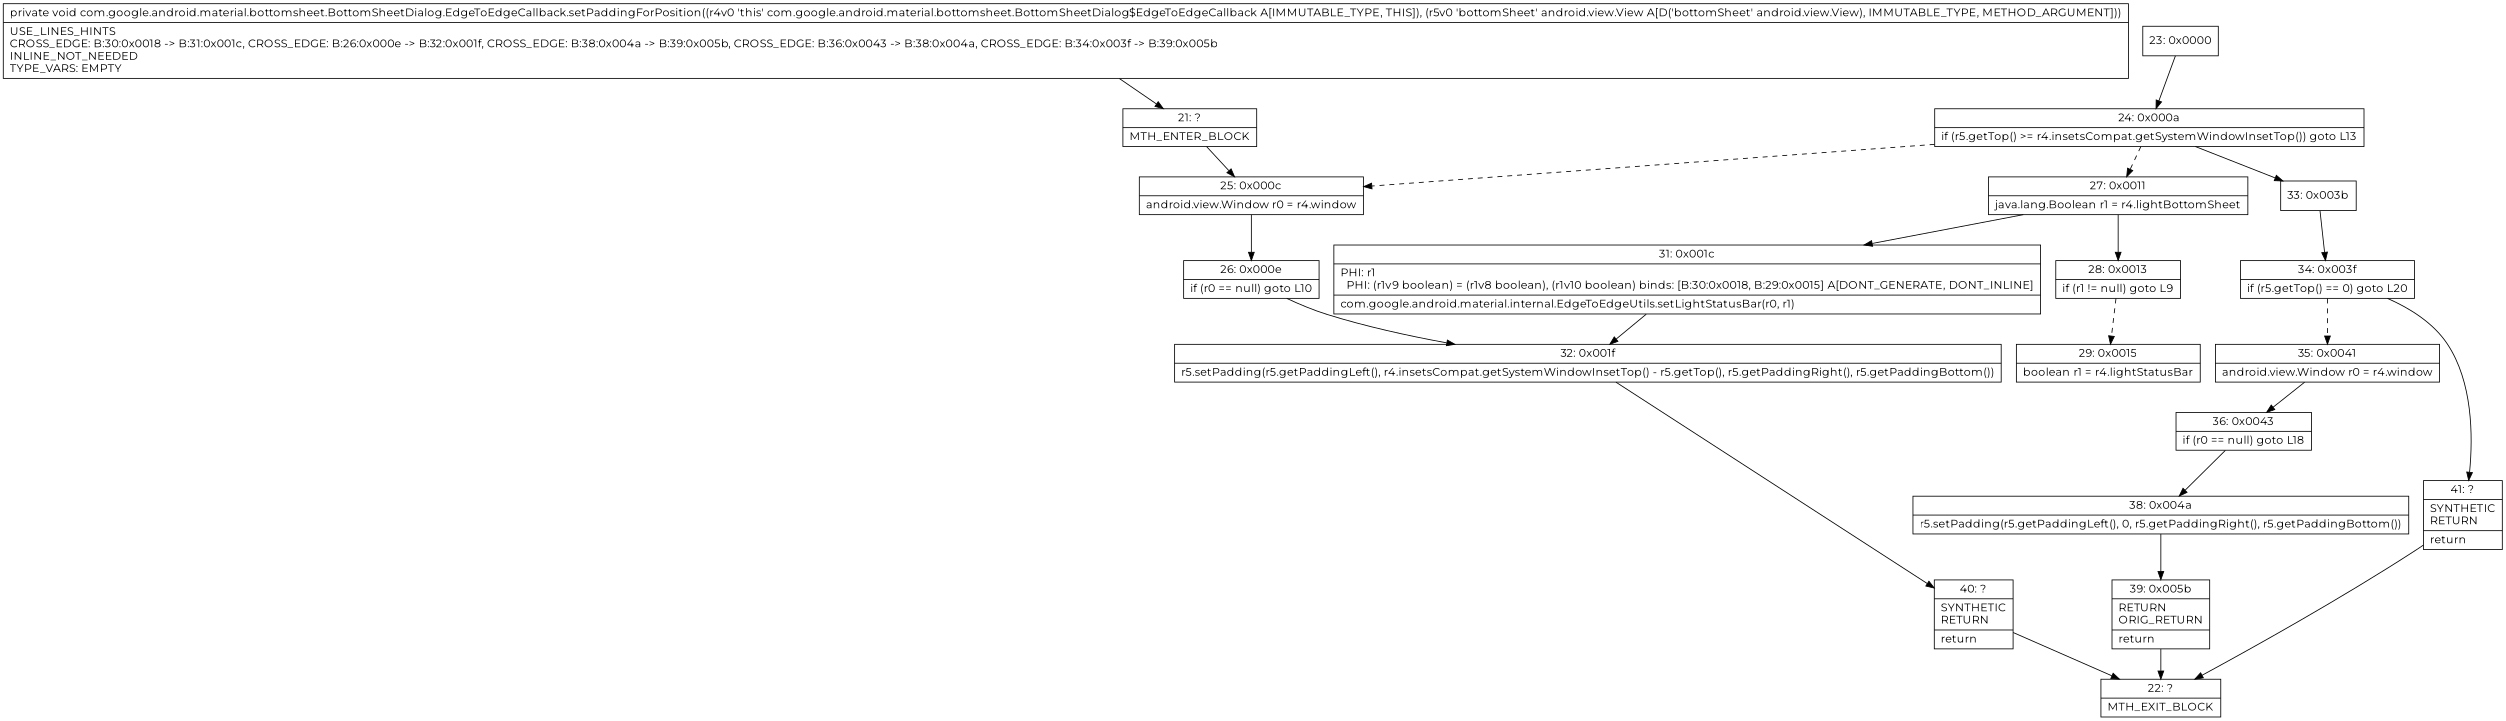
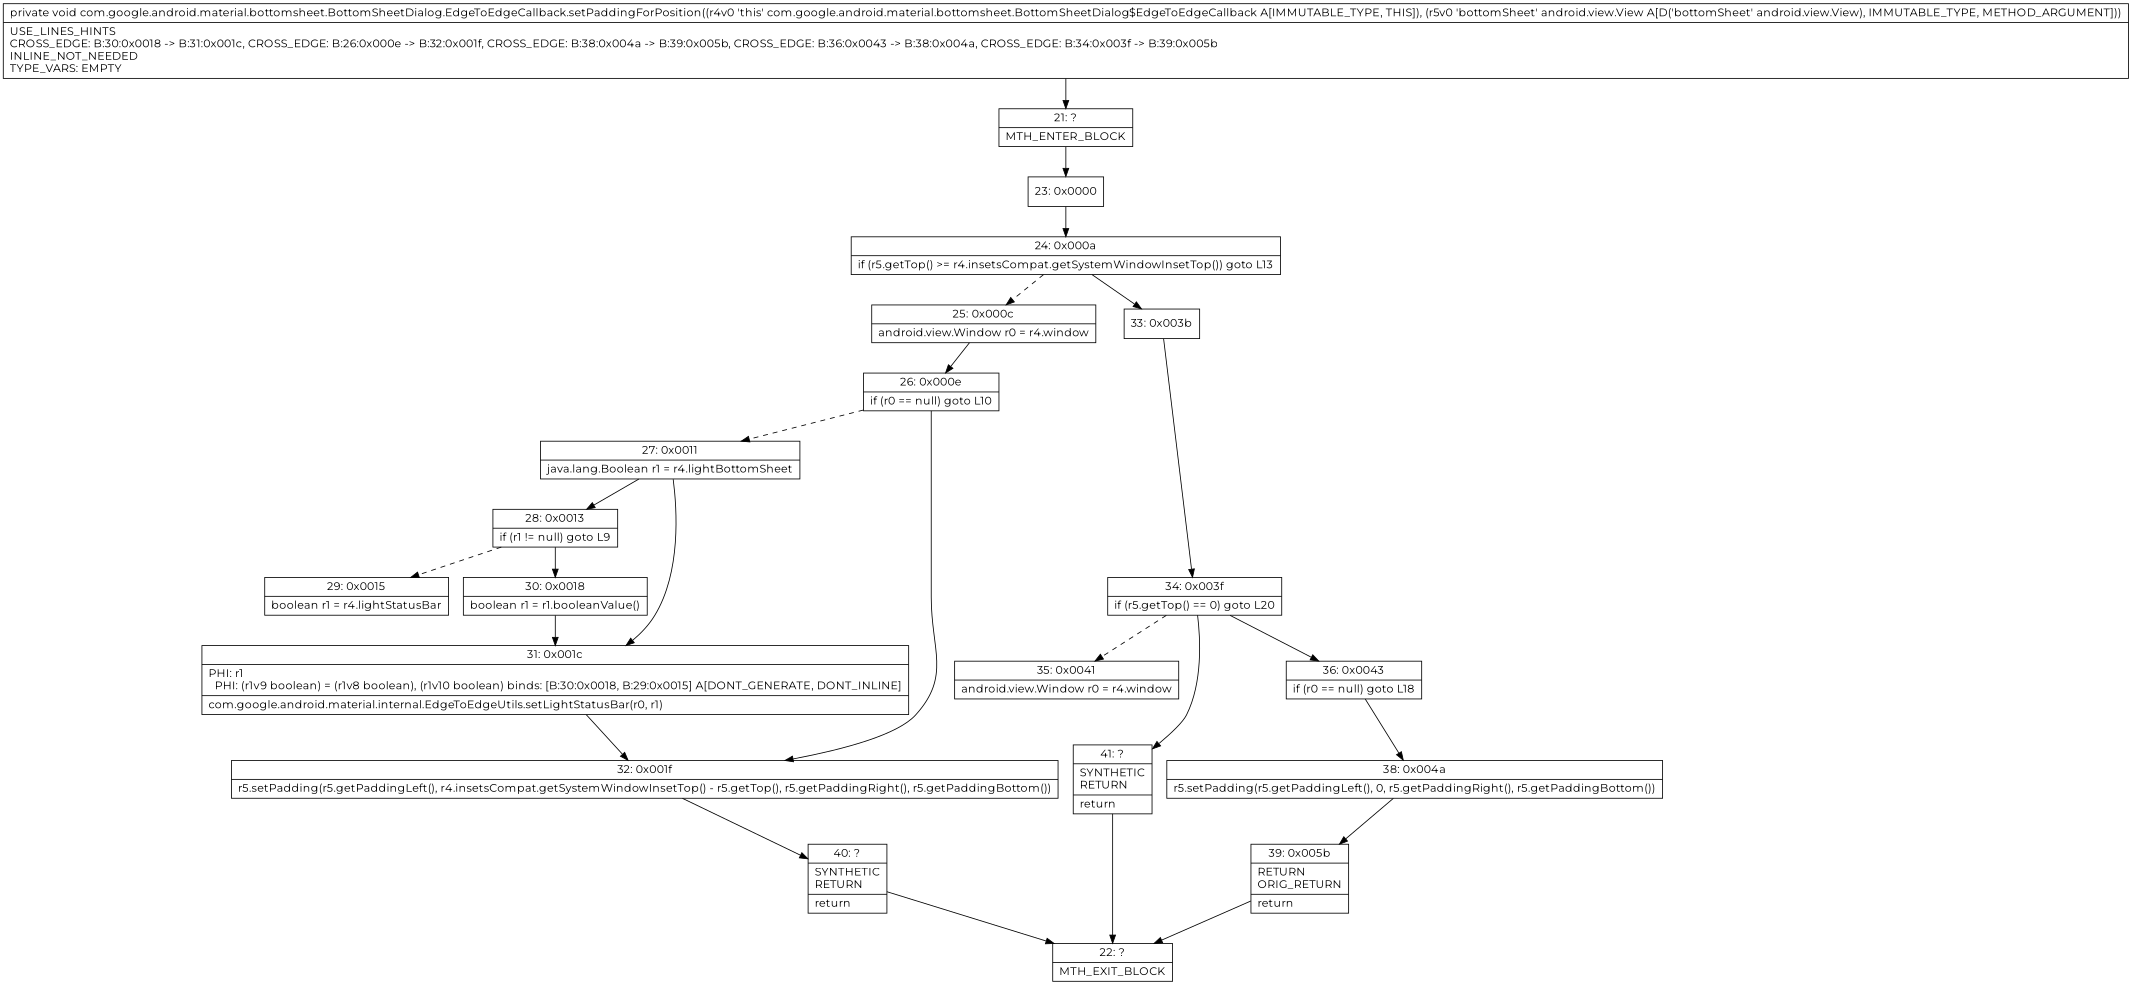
(2136, 158) -> (806, 425)
(1218, 159) -> (1066, 157)
(2289, 395) -> (1271, 636)
none -> (555, 596)
